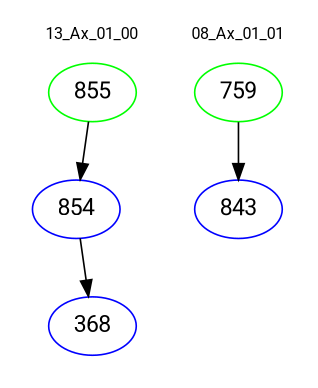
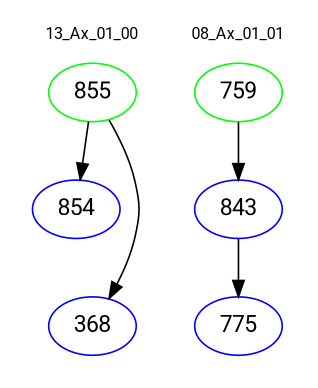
(83, 259) -> (139, 201)
none -> (238, 326)
